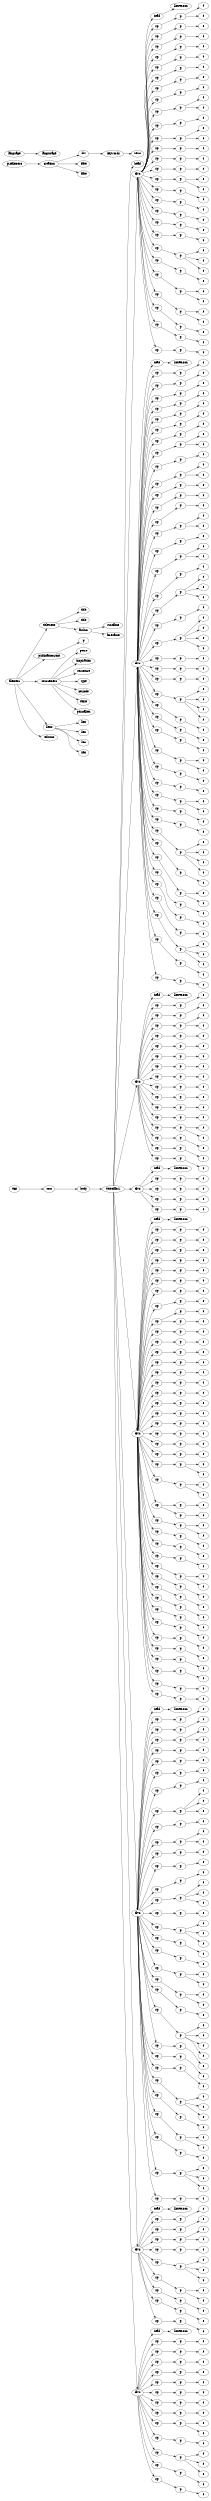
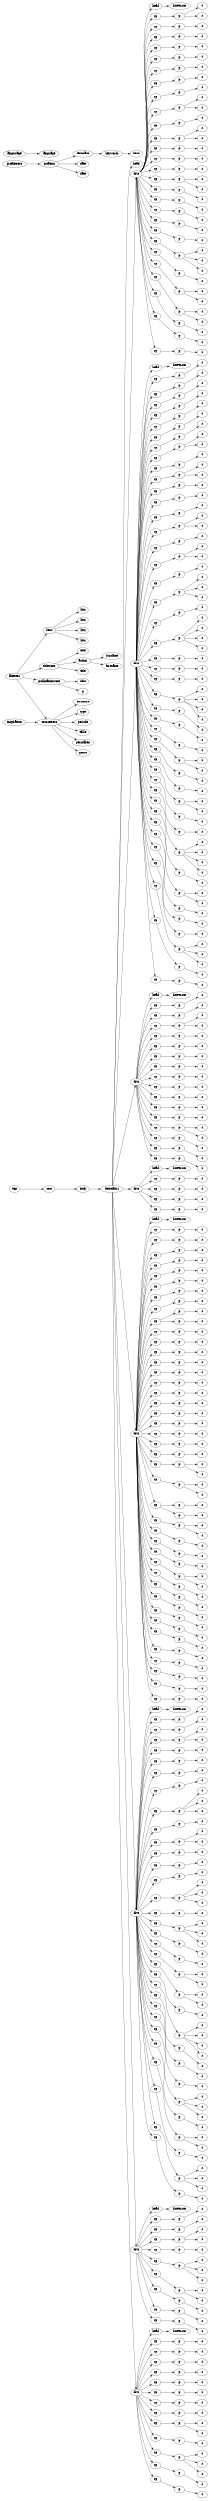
(30, 154) -> (31, 154)
(84, 154) -> (83, 154)
(64, 671) -> (31, 722)
none -> (83, 682)
(49, 738) -> none
